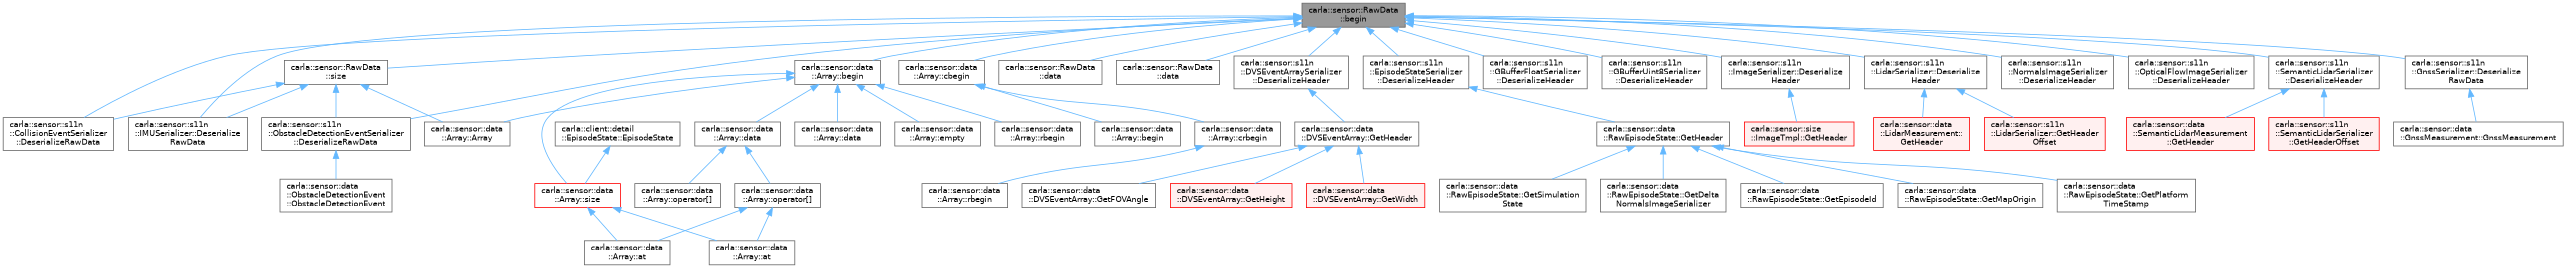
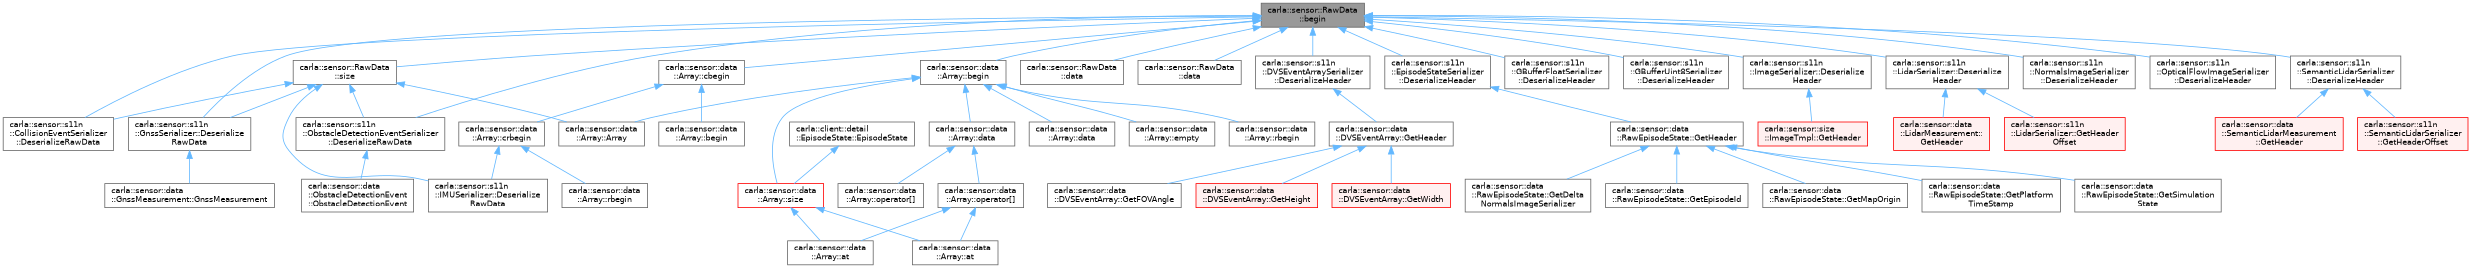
(735, 22) -> (494, 166)
none -> (269, 102)
